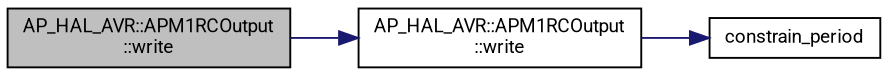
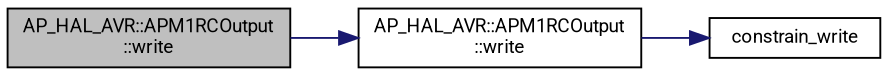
(795, 38) -> (795, 38)
